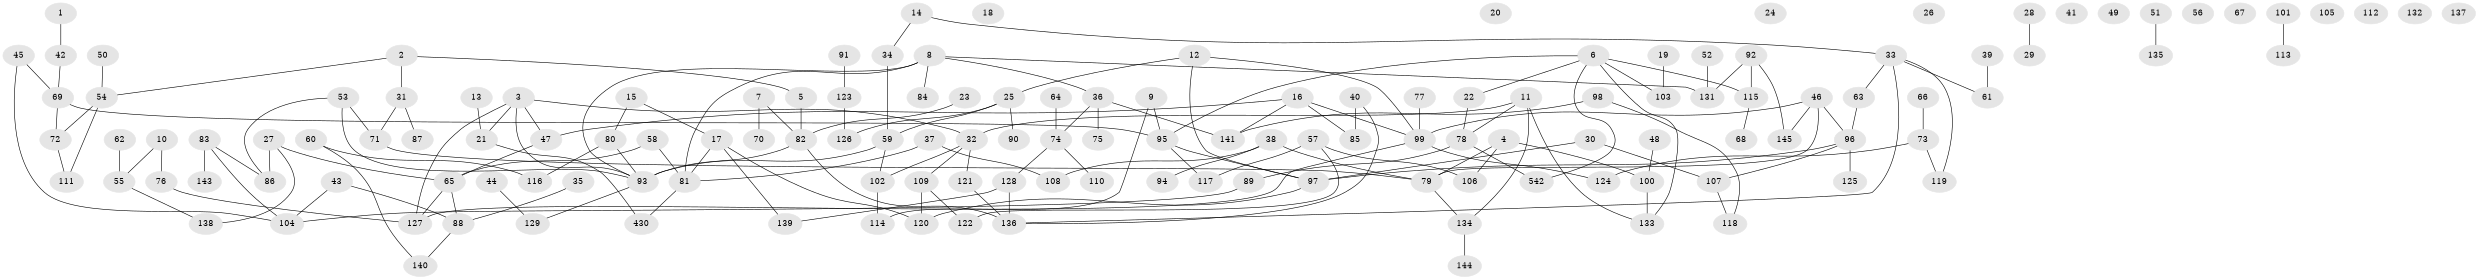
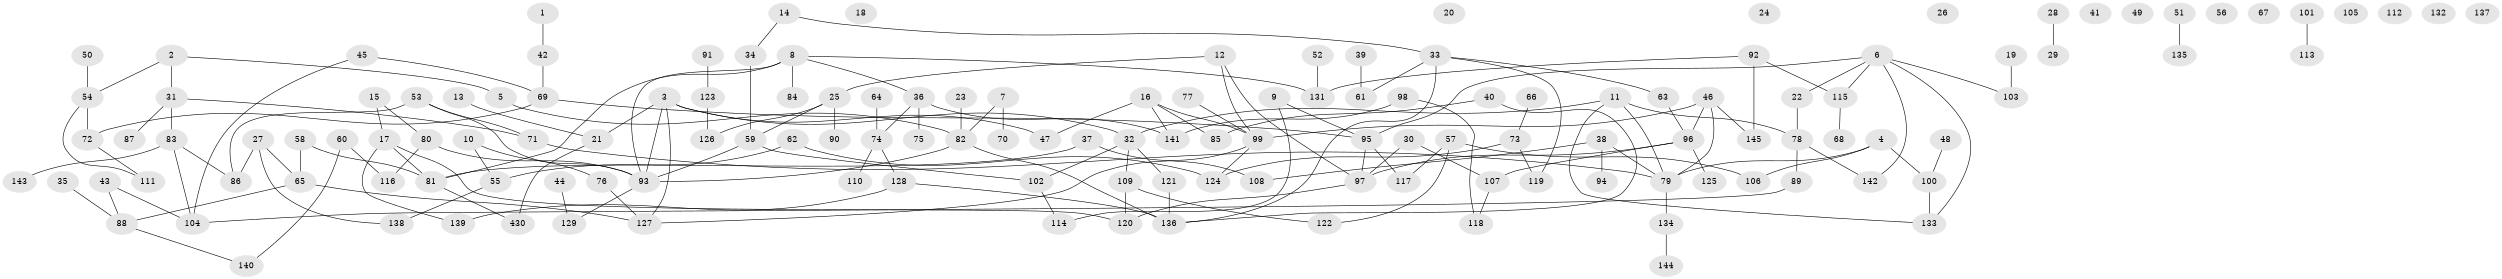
none -> (172, 121)
(508, 156) -> none
none -> (1042, 158)
(1513, 174) -> (1647, 137)
(1537, 182) -> (1870, 182)
